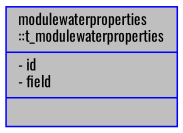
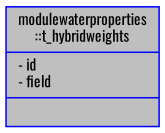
(92, 37) -> (83, 37)
